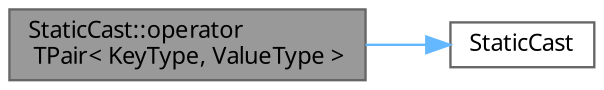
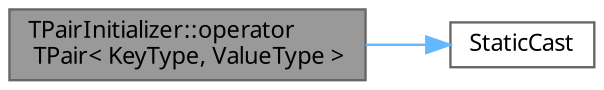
(187, 45) -> (187, 45)
